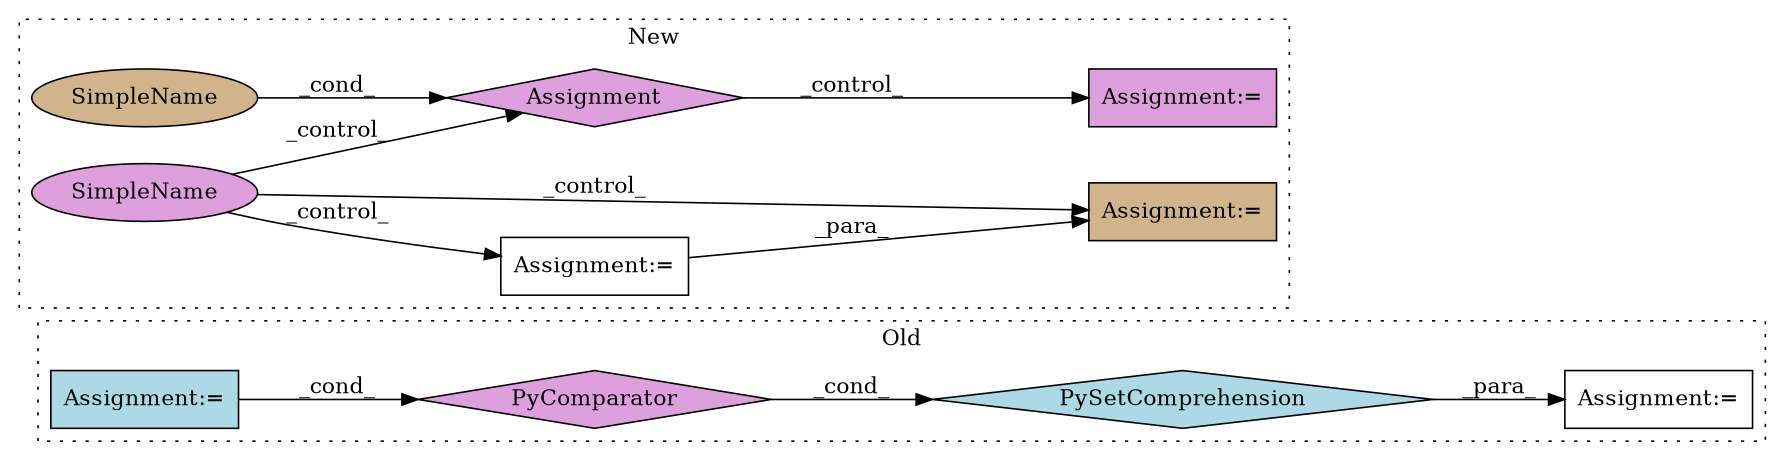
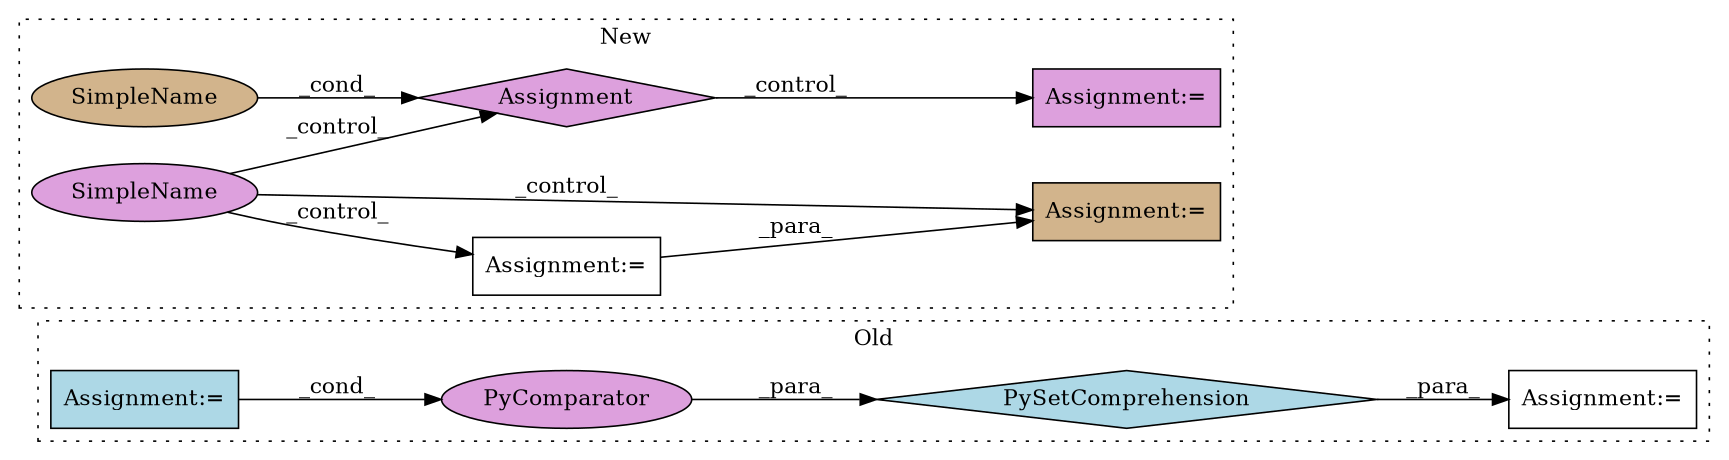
(852, 387) -> (796, 387)
(595, 399) -> (567, 399)
